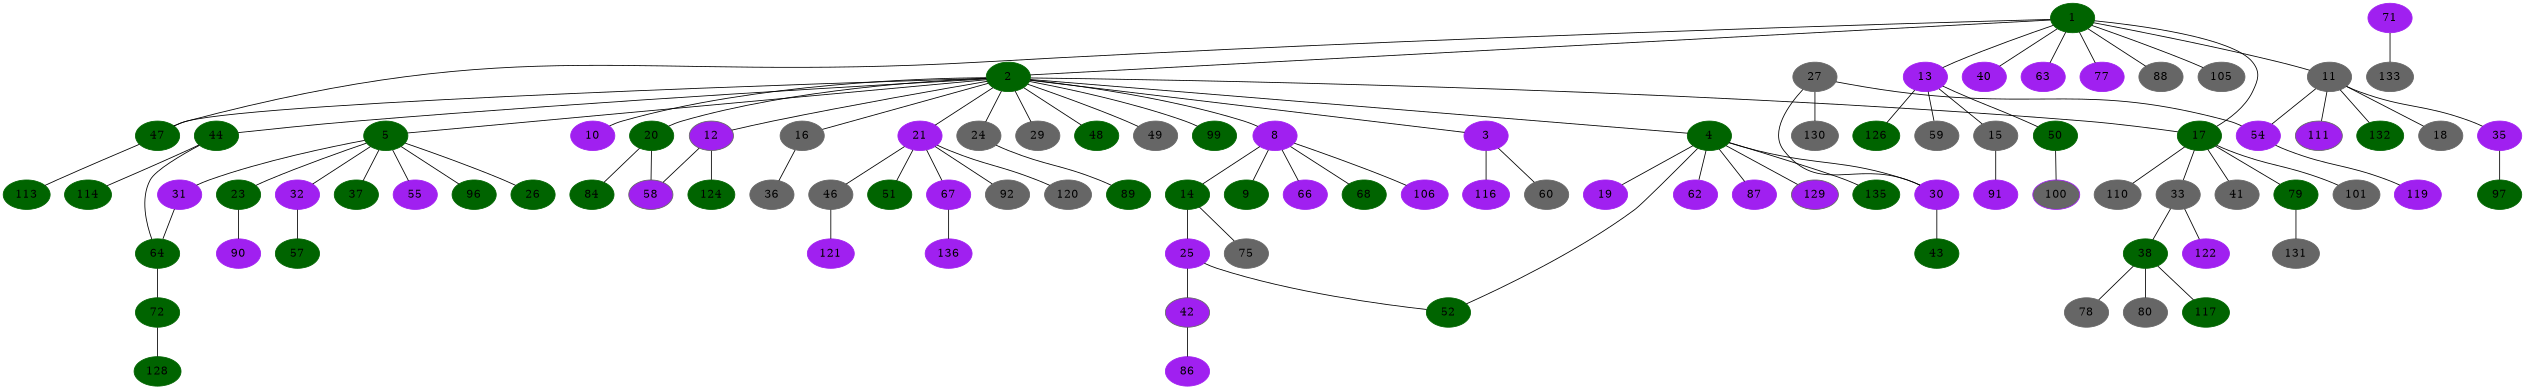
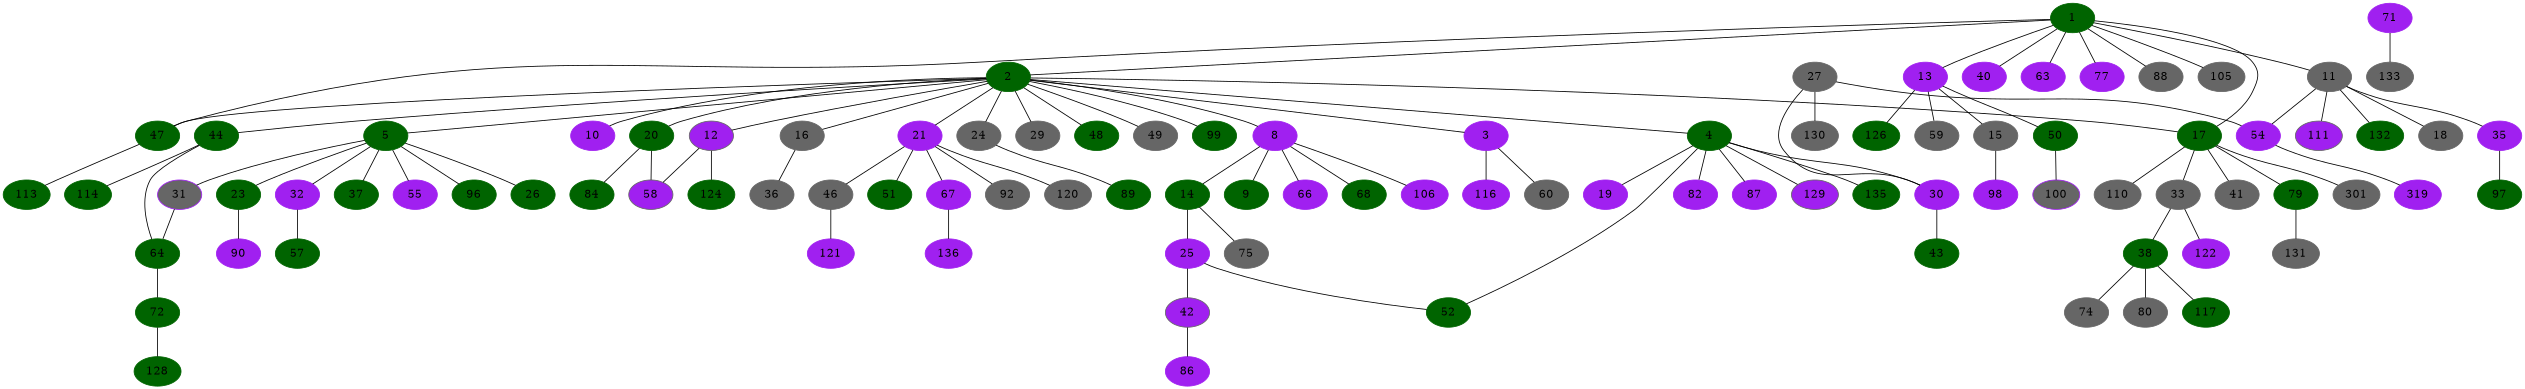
(180, 195) -> (180, 195)
(1696, 195) -> (1696, 195)
(1996, 195) -> (1996, 195)
(2356, 195) -> (2356, 195)
(2418, 195) -> (2418, 195)
(2087, 312) -> (2087, 312)
